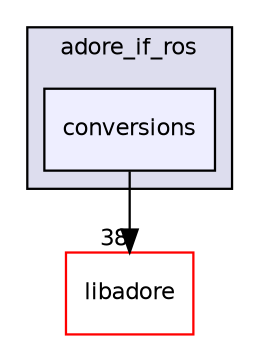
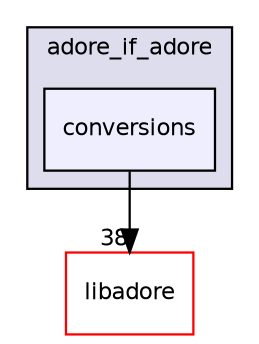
(130, 49) -> (130, 49)
